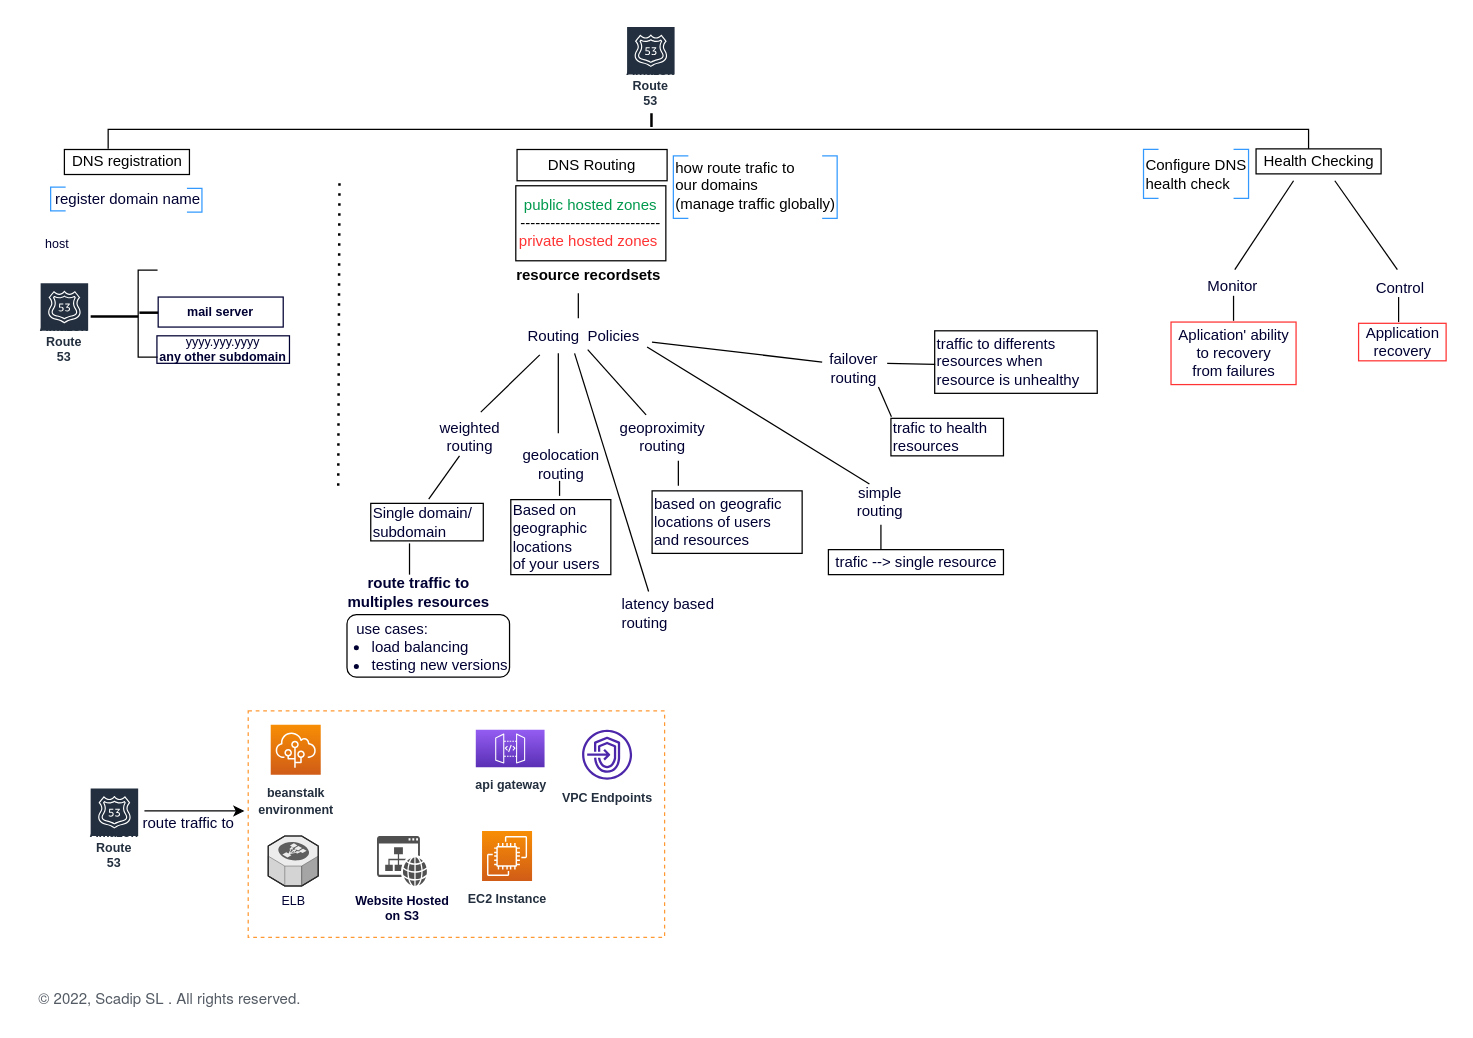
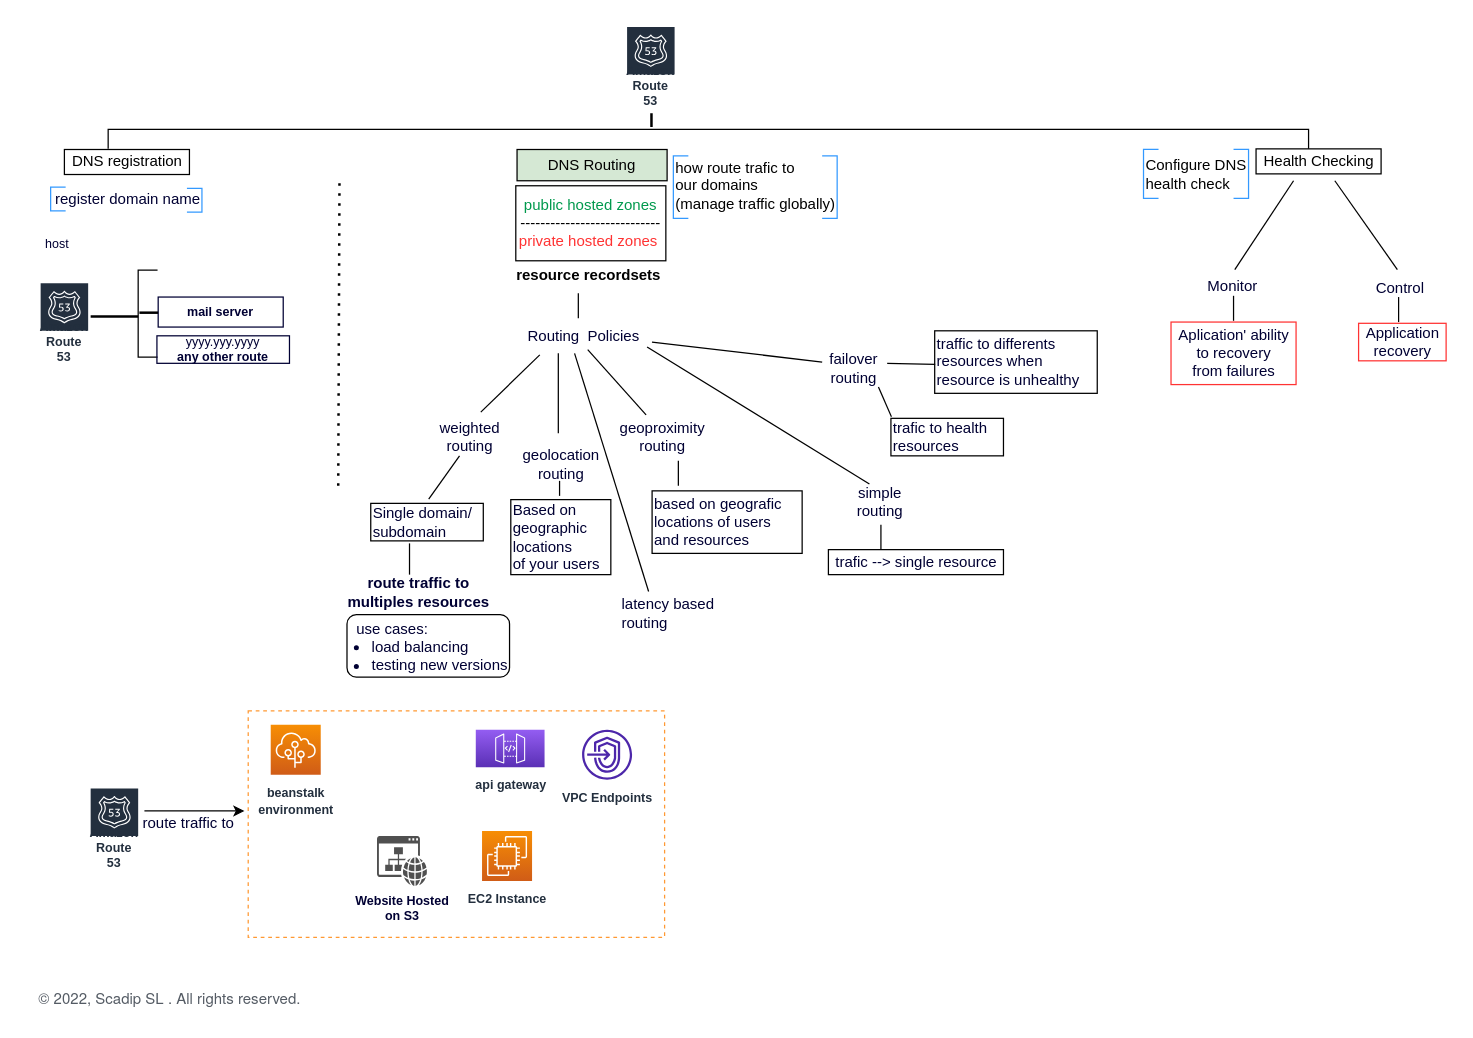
(592, 165) -> (592, 165)
(223, 349) -> (223, 349)
(293, 861) -> none
